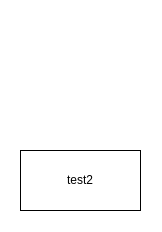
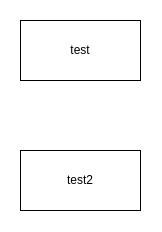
none -> (81, 51)
